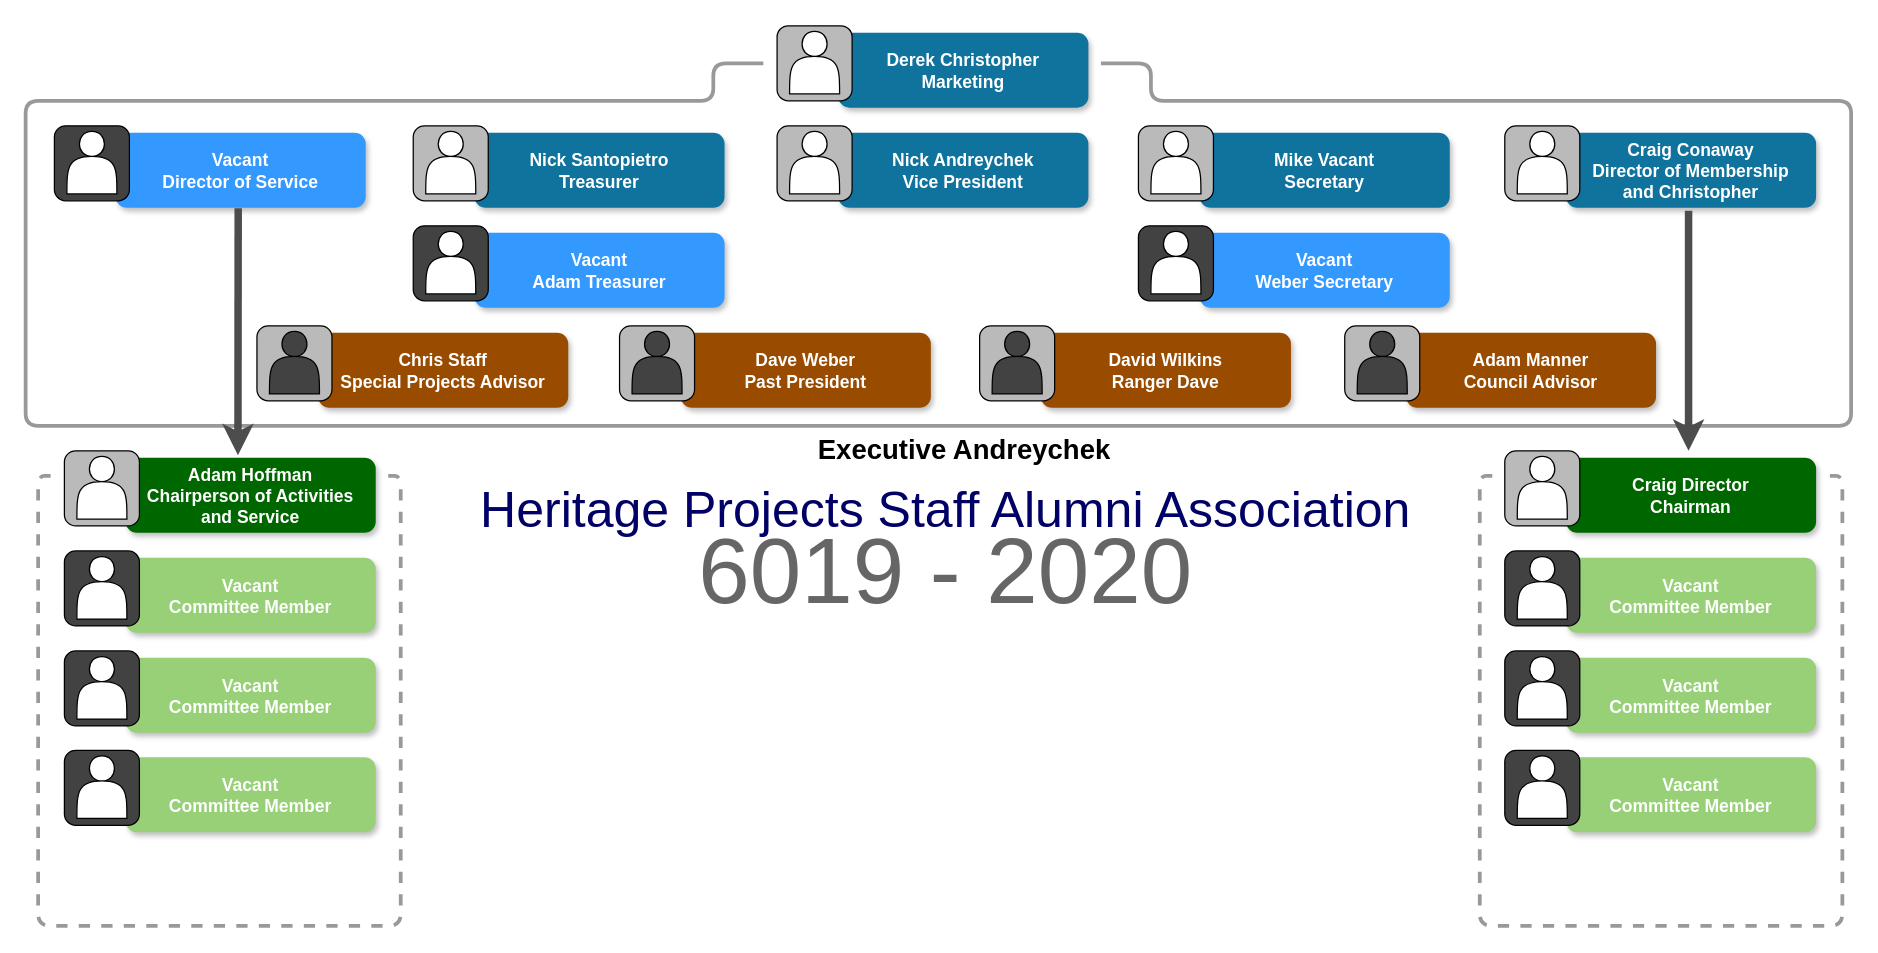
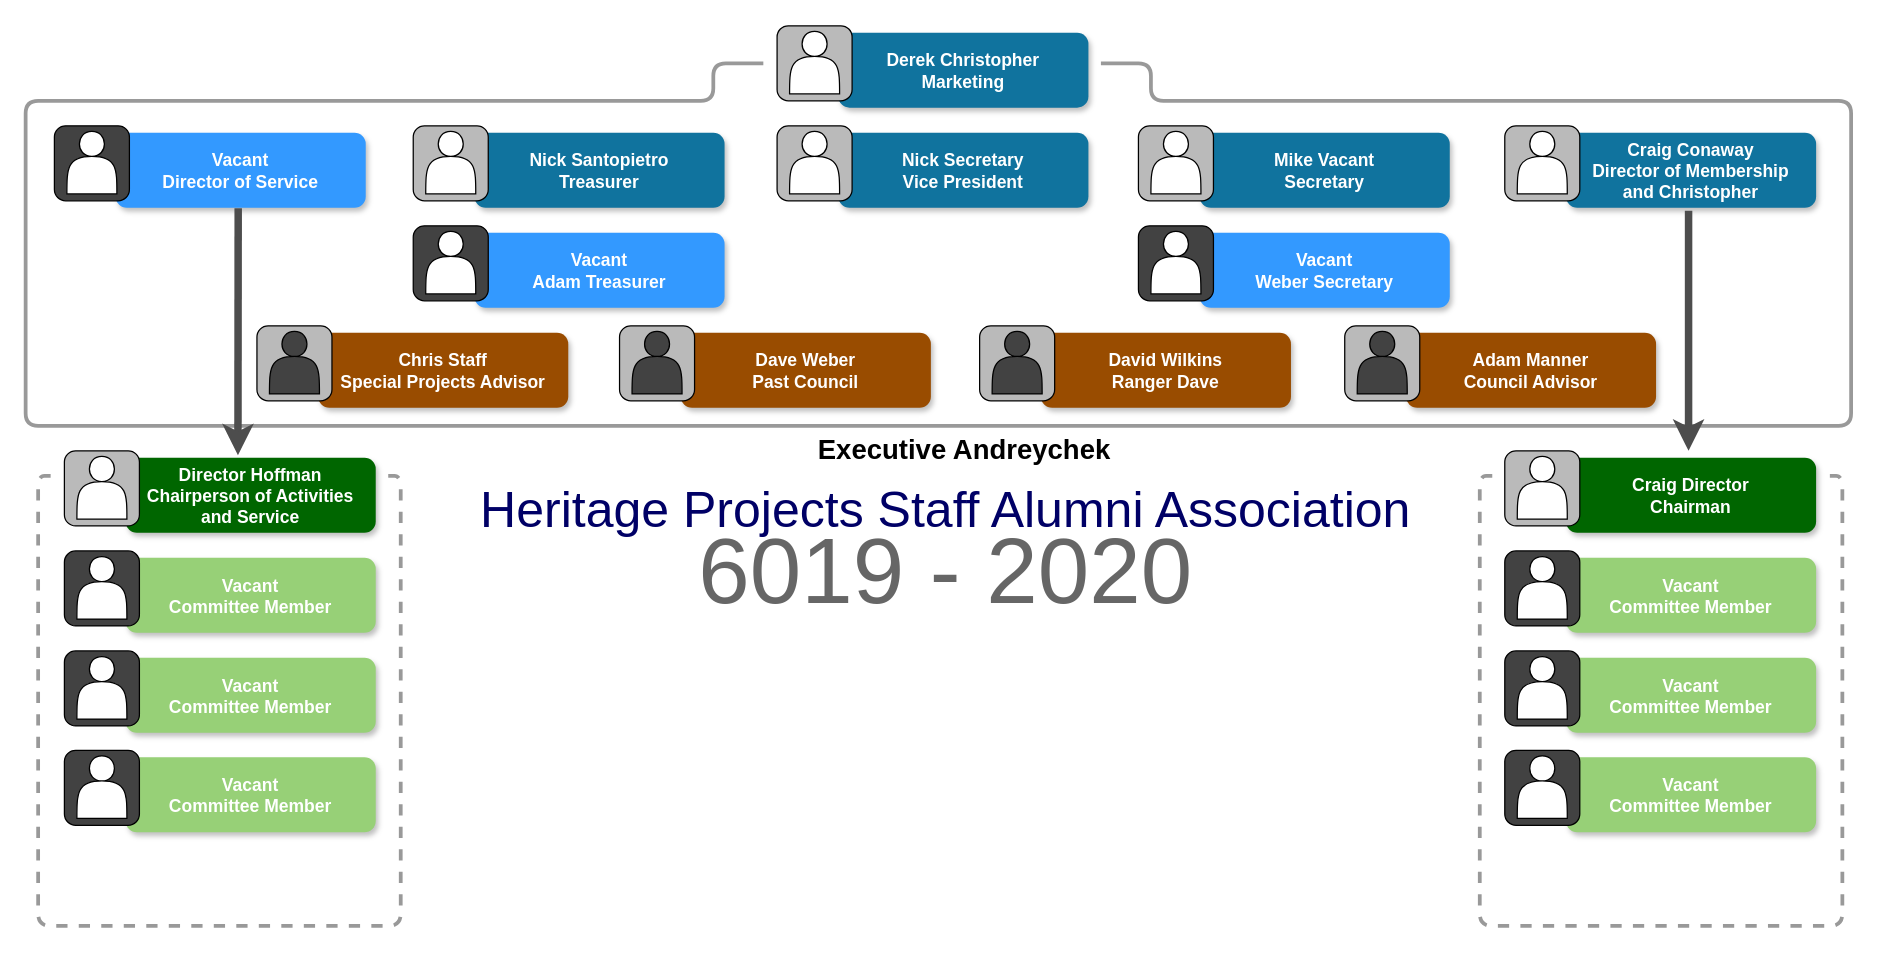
(963, 160) -> (963, 160)
(805, 360) -> (805, 360)
(250, 475) -> (250, 475)
